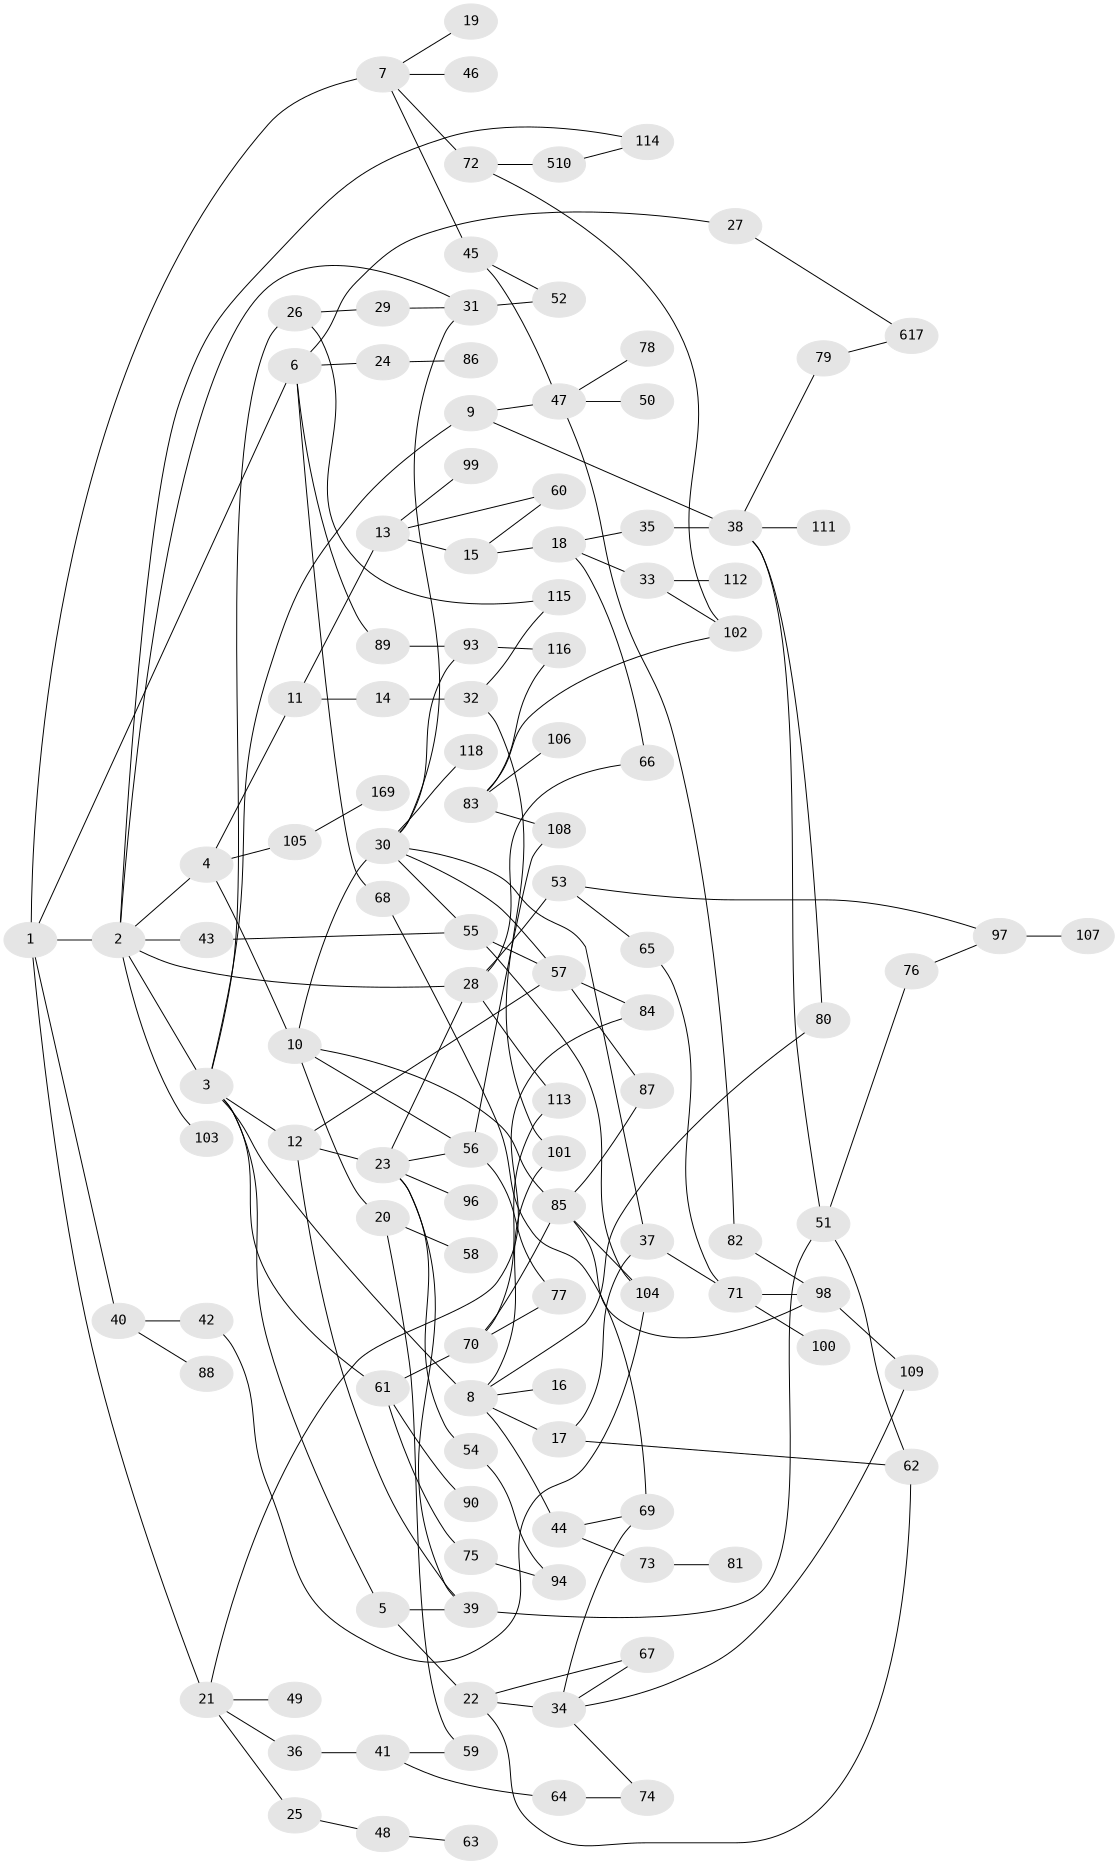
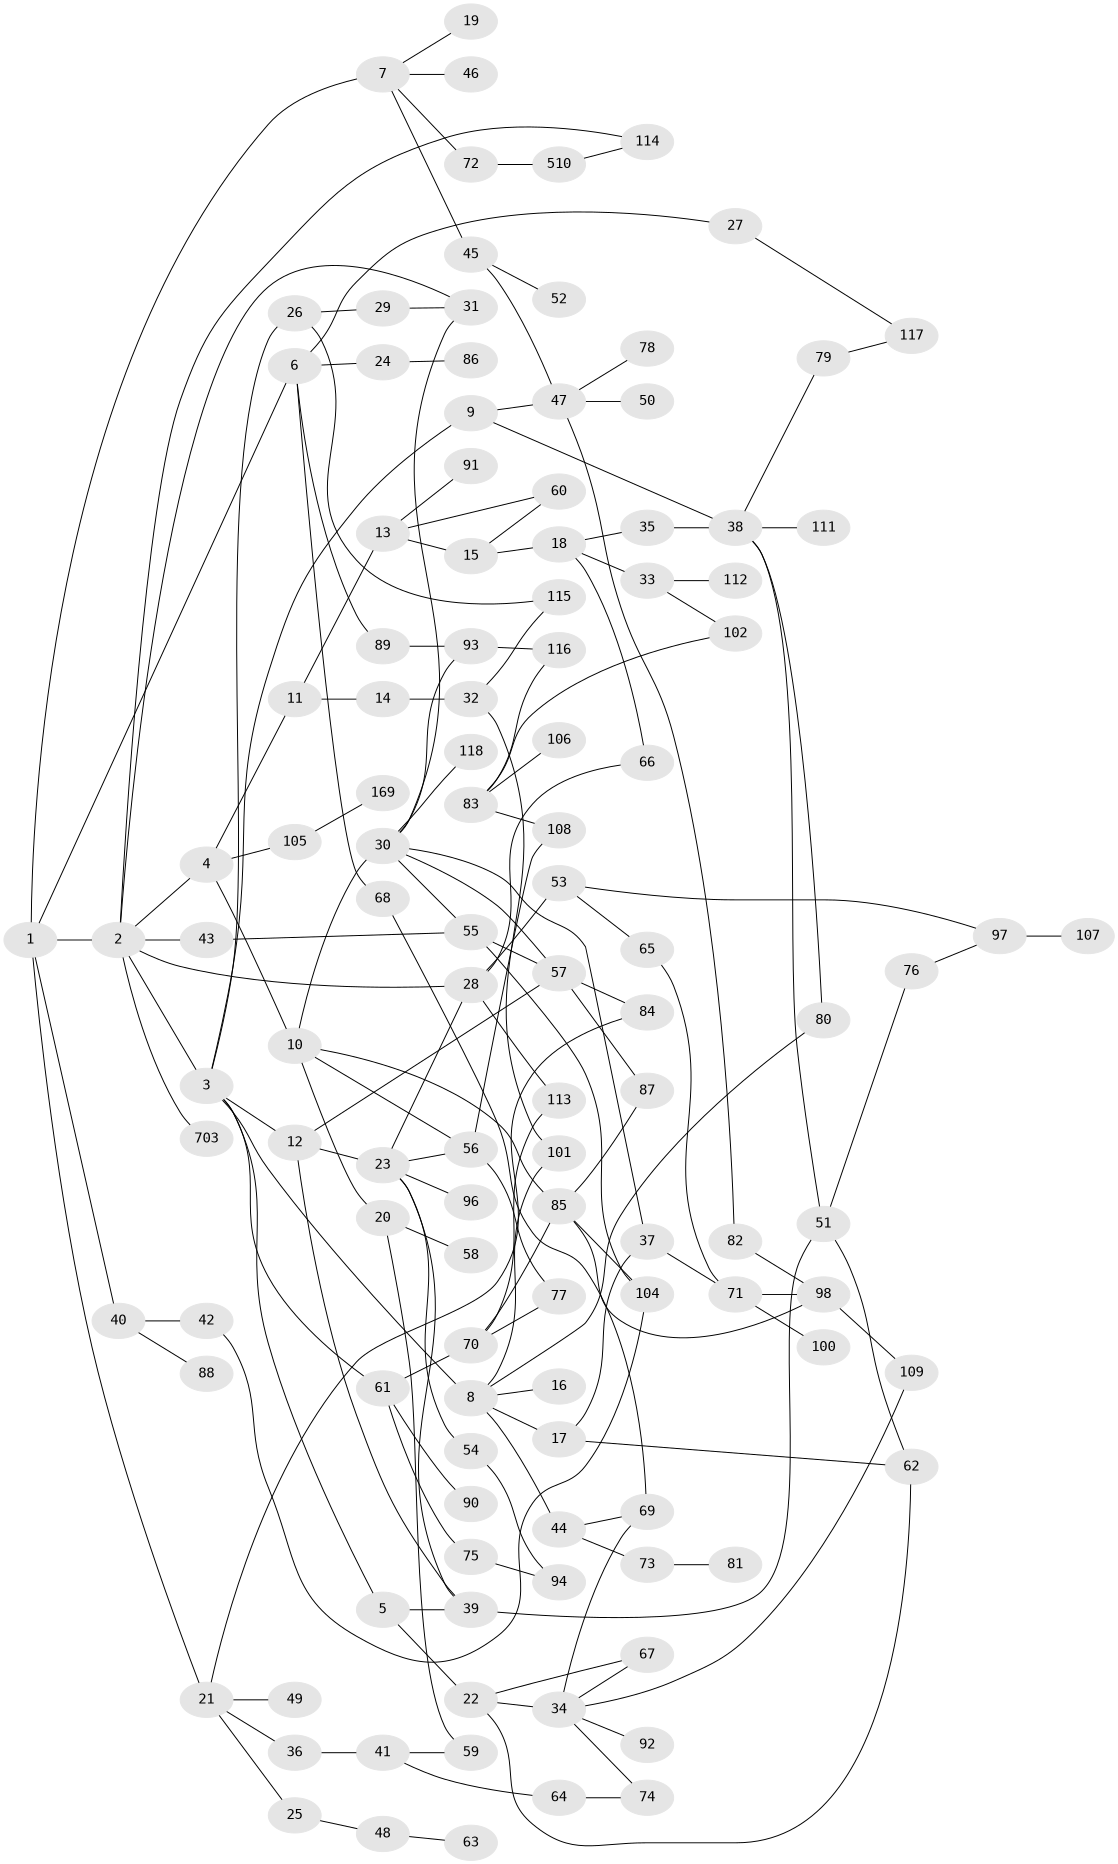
(519, 303) -> none
(912, 336) -> (912, 336)
(688, 355) -> none
(471, 466) -> (471, 466)
(207, 1139) -> (207, 1139)
none -> (647, 1745)
